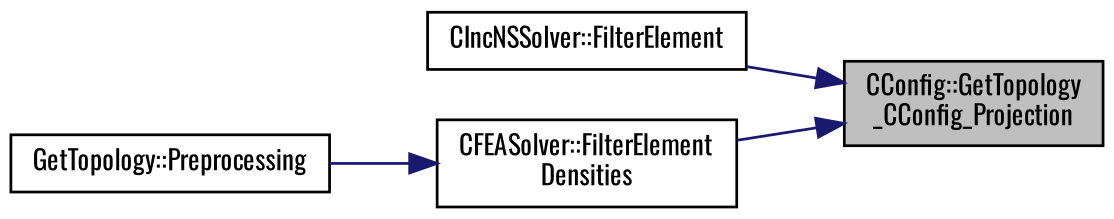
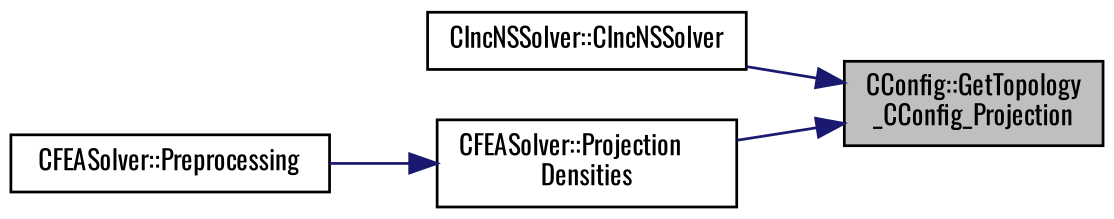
(587, 41) -> (587, 41)
(170, 163) -> (170, 163)
(587, 163) -> (587, 163)
